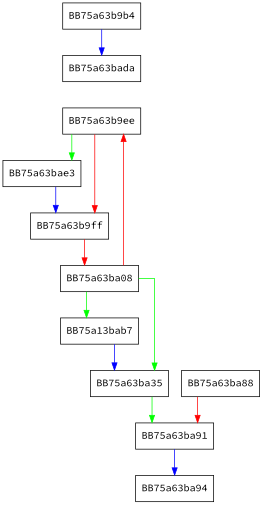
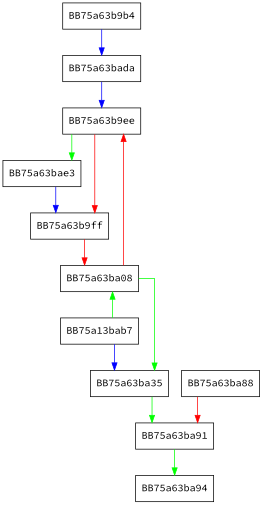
none -> (102, 91)
(87, 301) -> (113, 309)
(175, 459) -> (175, 459)
